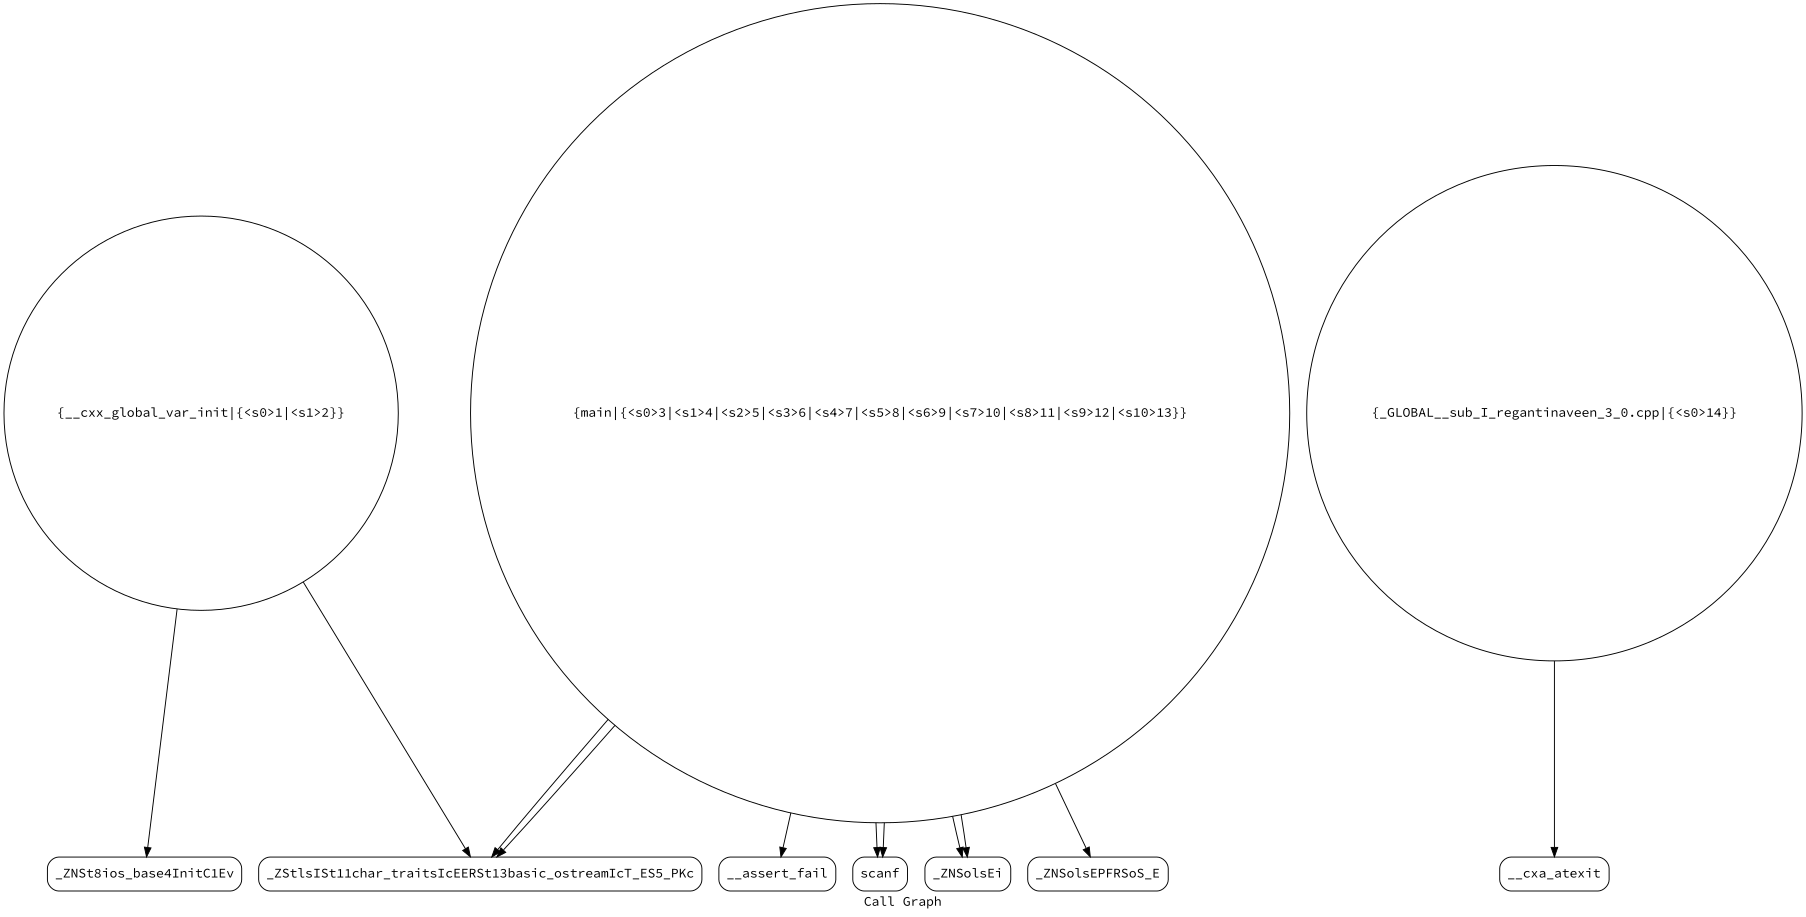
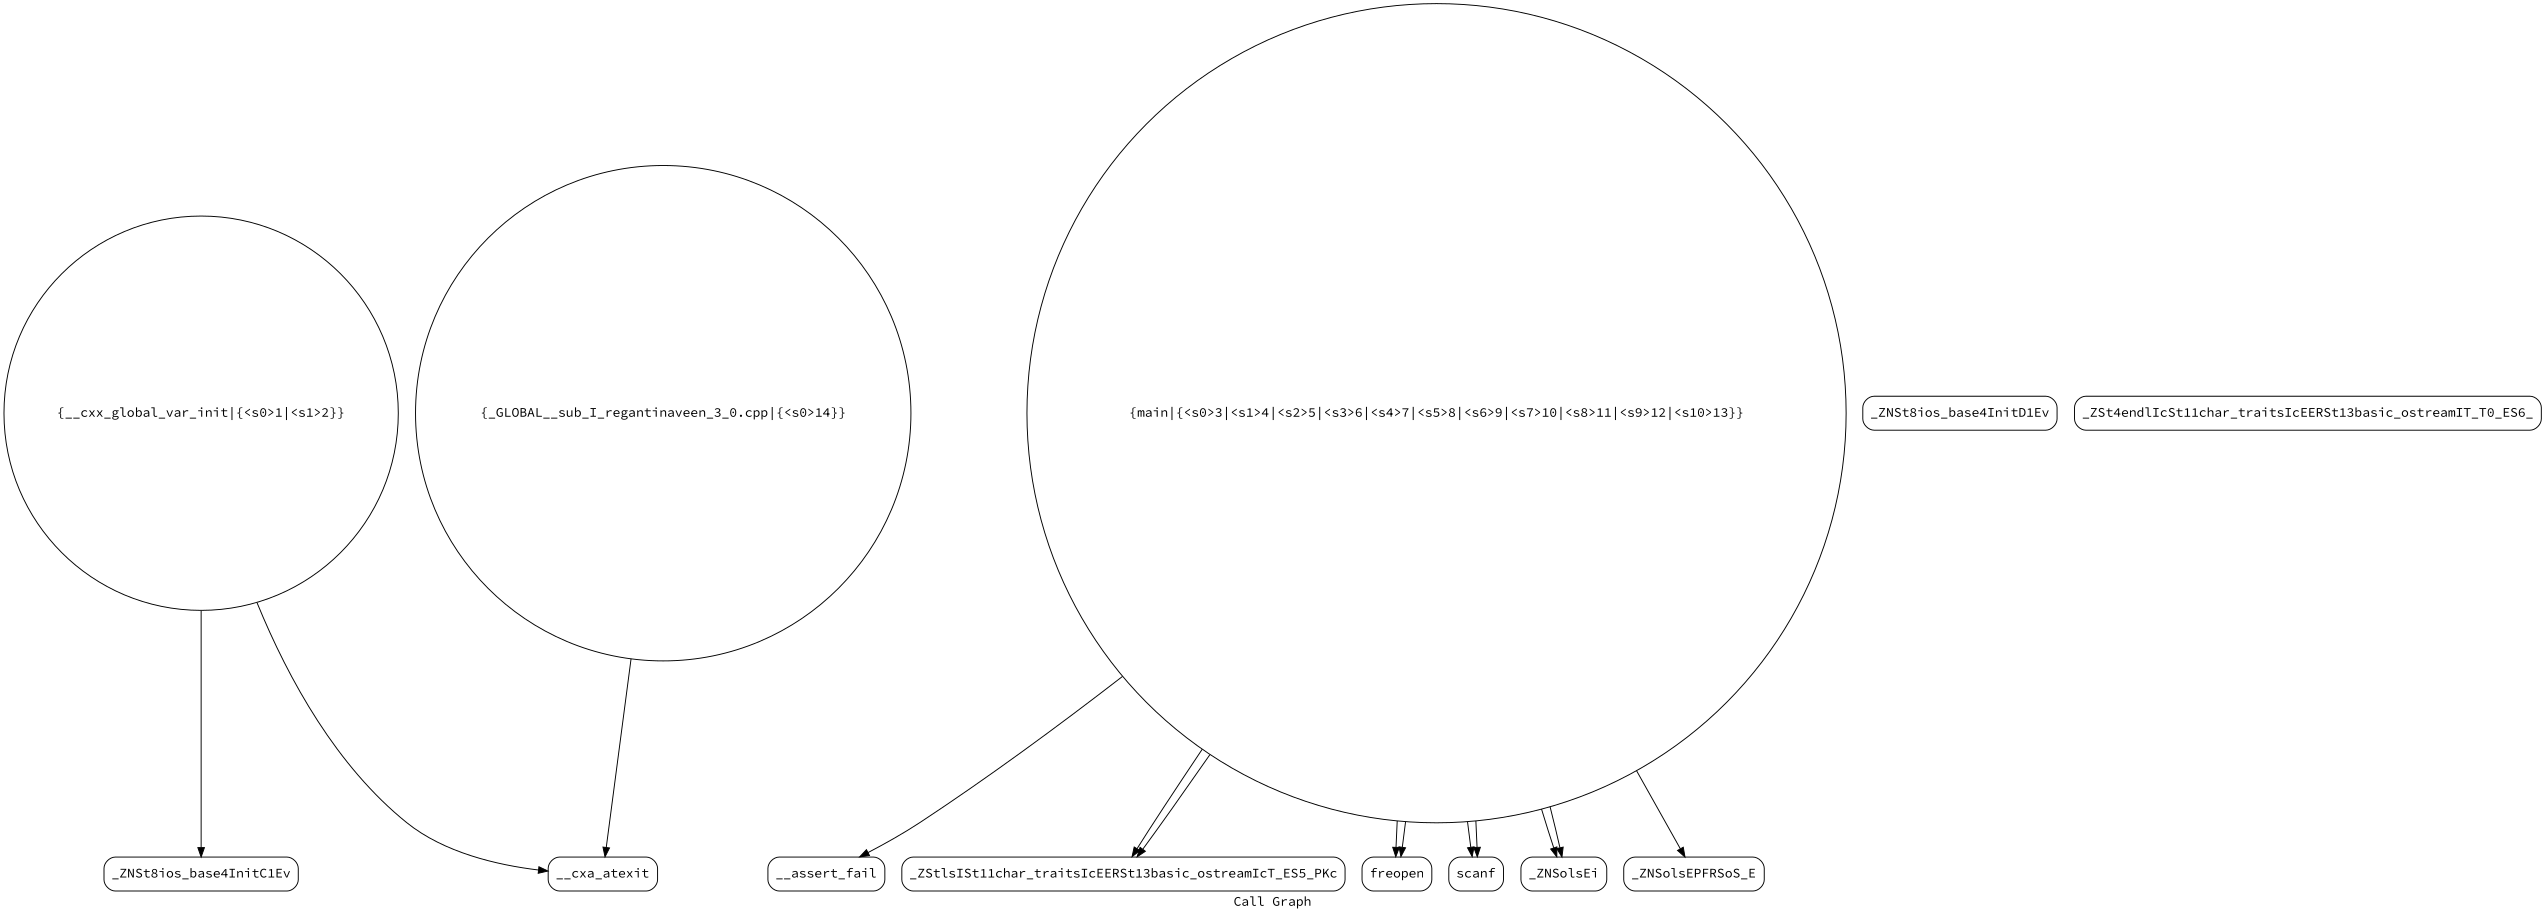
none -> (1960, 413)
none -> (2308, 413)
(384, 715) -> (361, 779)
none -> (1397, 874)
